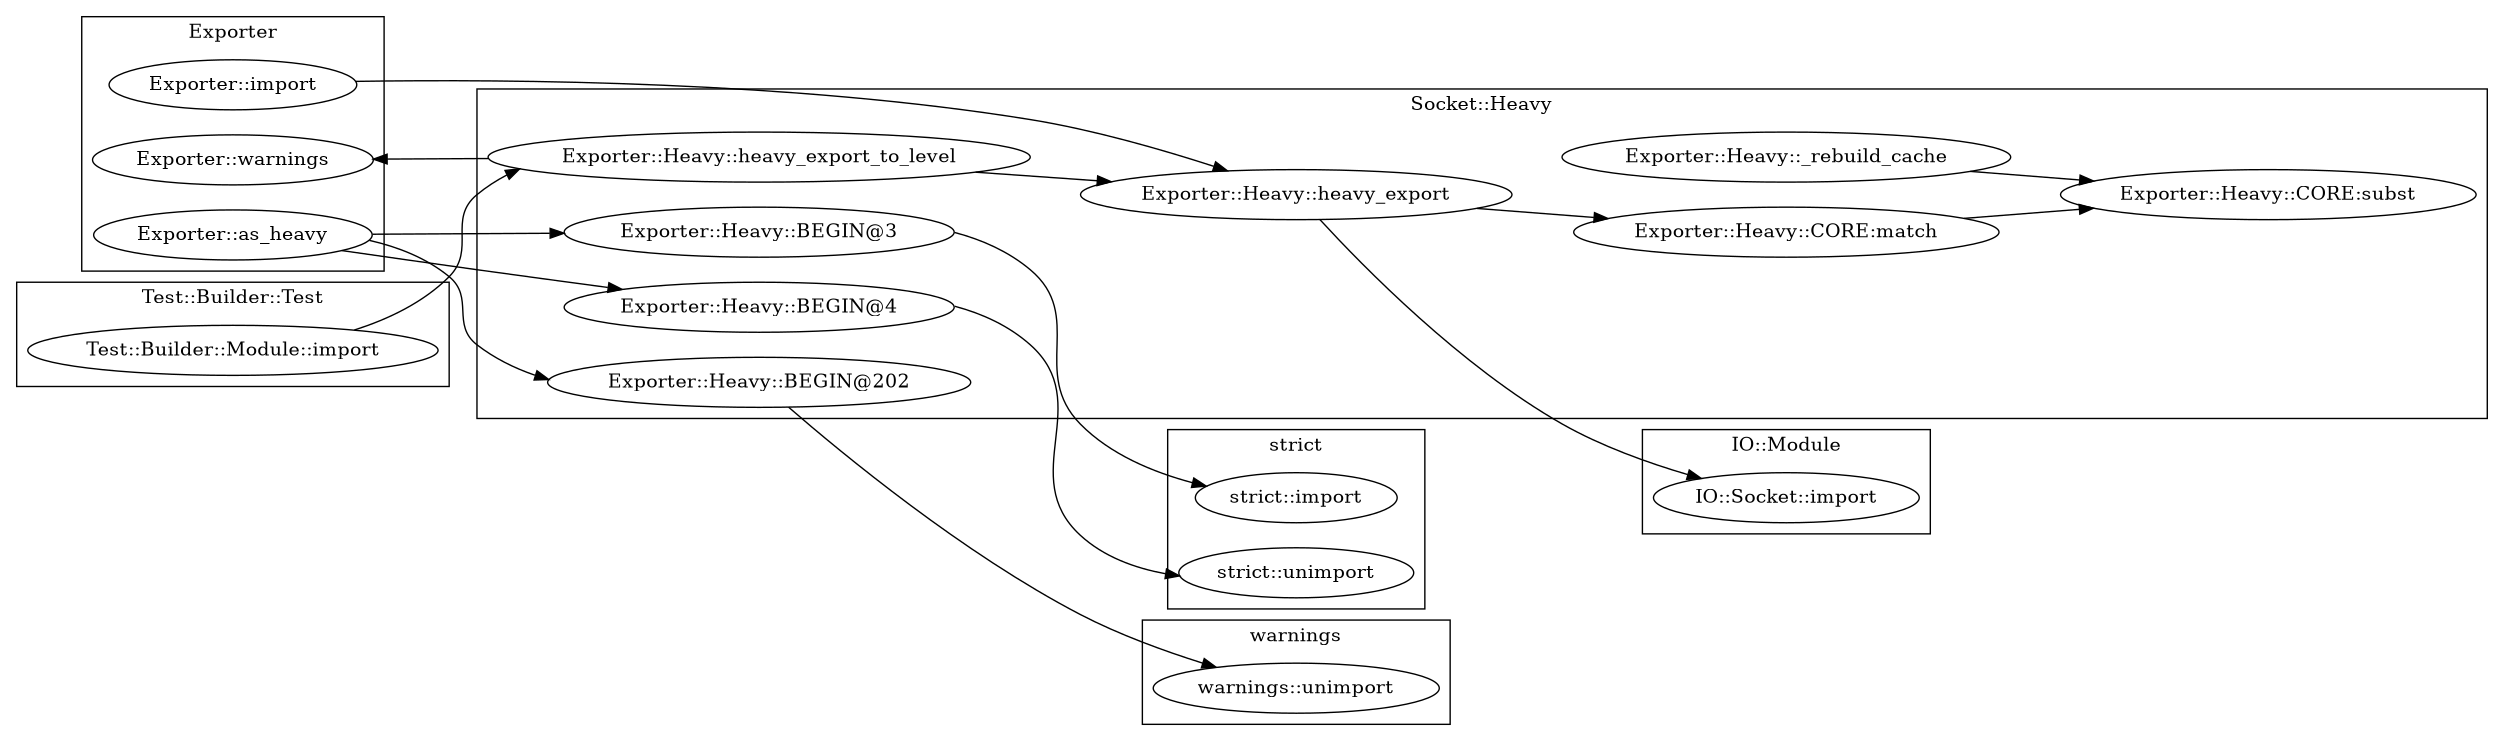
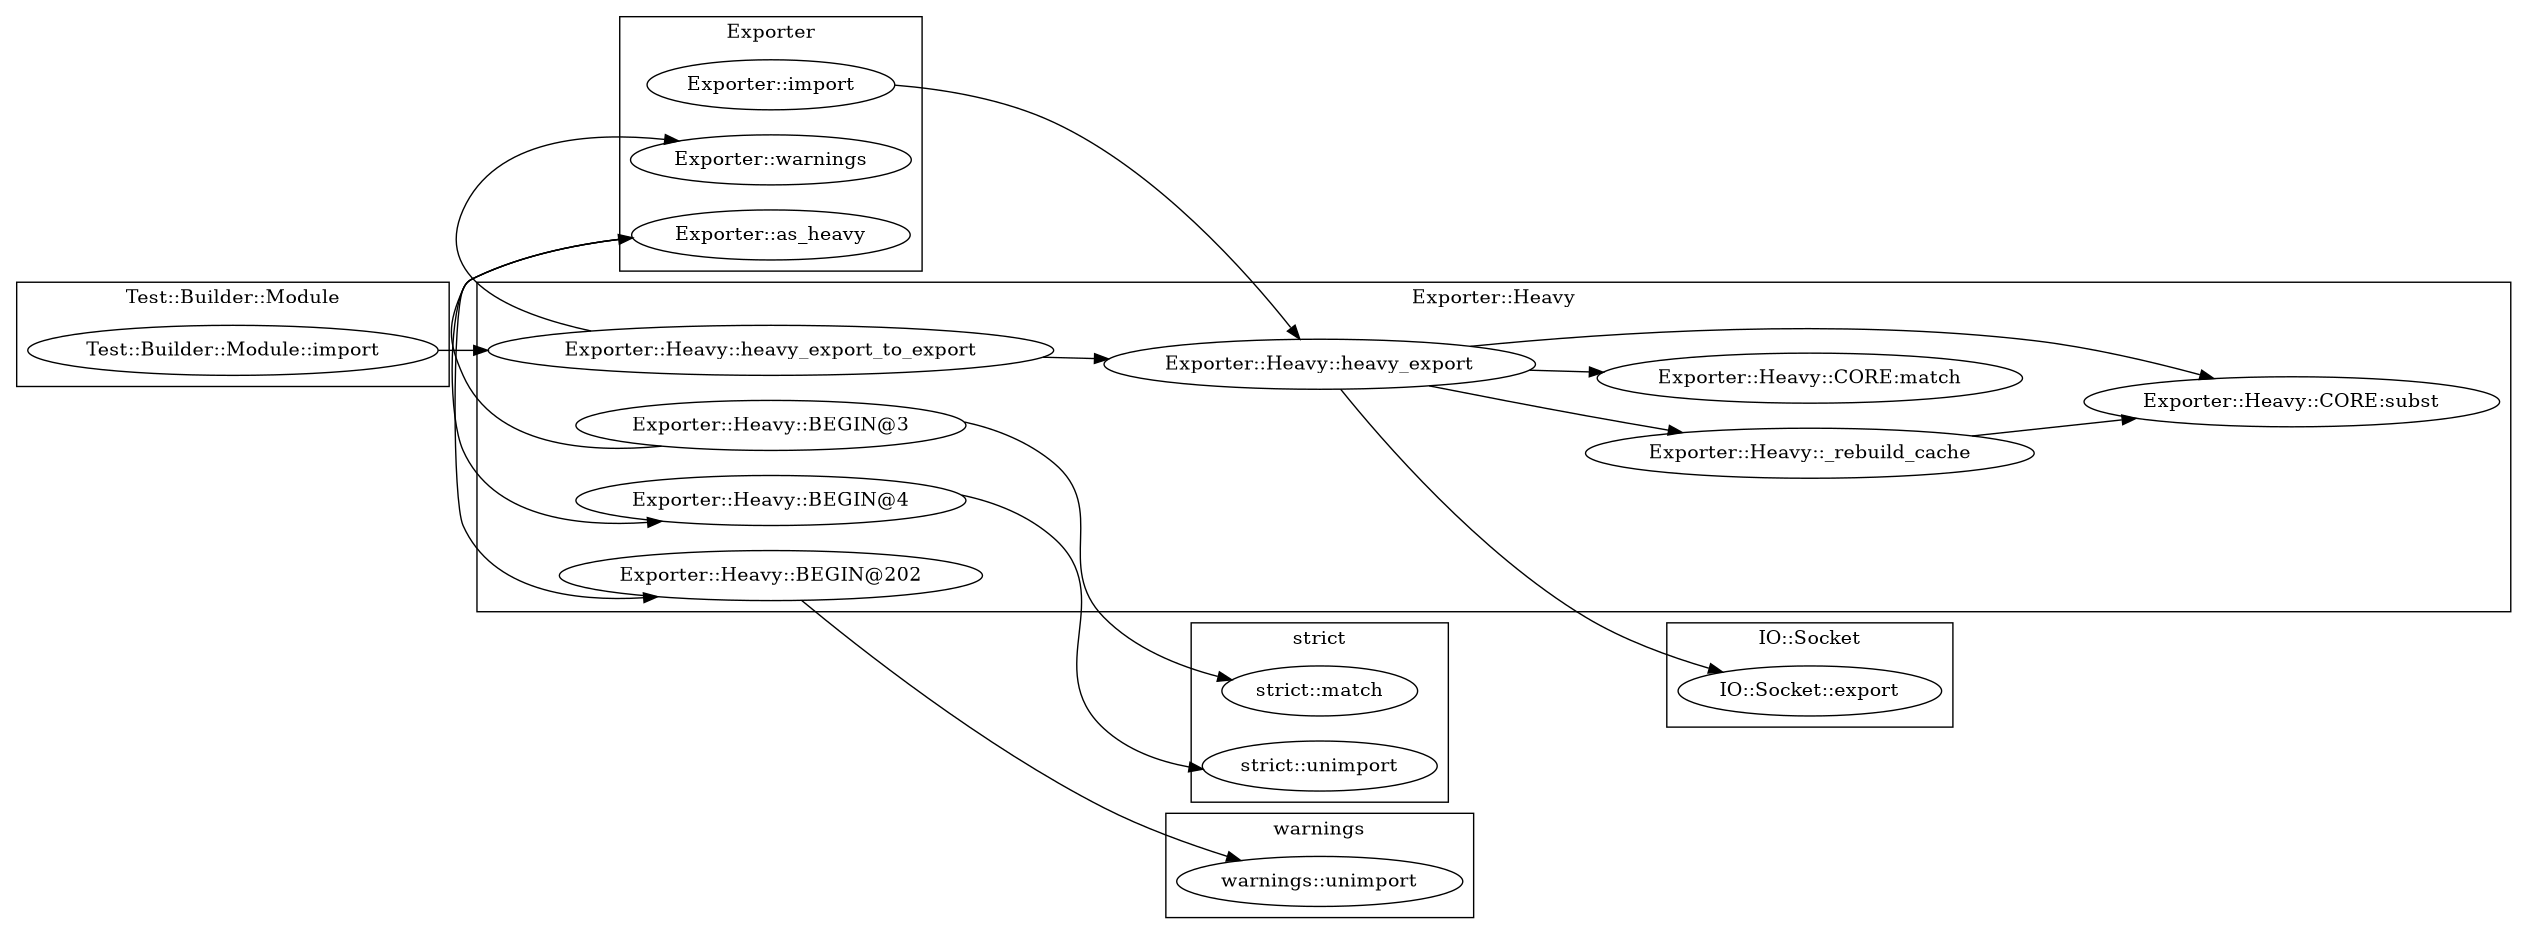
(1482, 105) -> (1494, 298)
(759, 157) -> (771, 350)
(2022, 214) -> (1837, 329)
(452, 234) -> (467, 382)
(233, 298) -> (233, 298)
none -> (1549, 409)
(1786, 446) -> (1810, 639)
(1296, 498) -> (1320, 691)
(1786, 498) -> (1810, 691)
